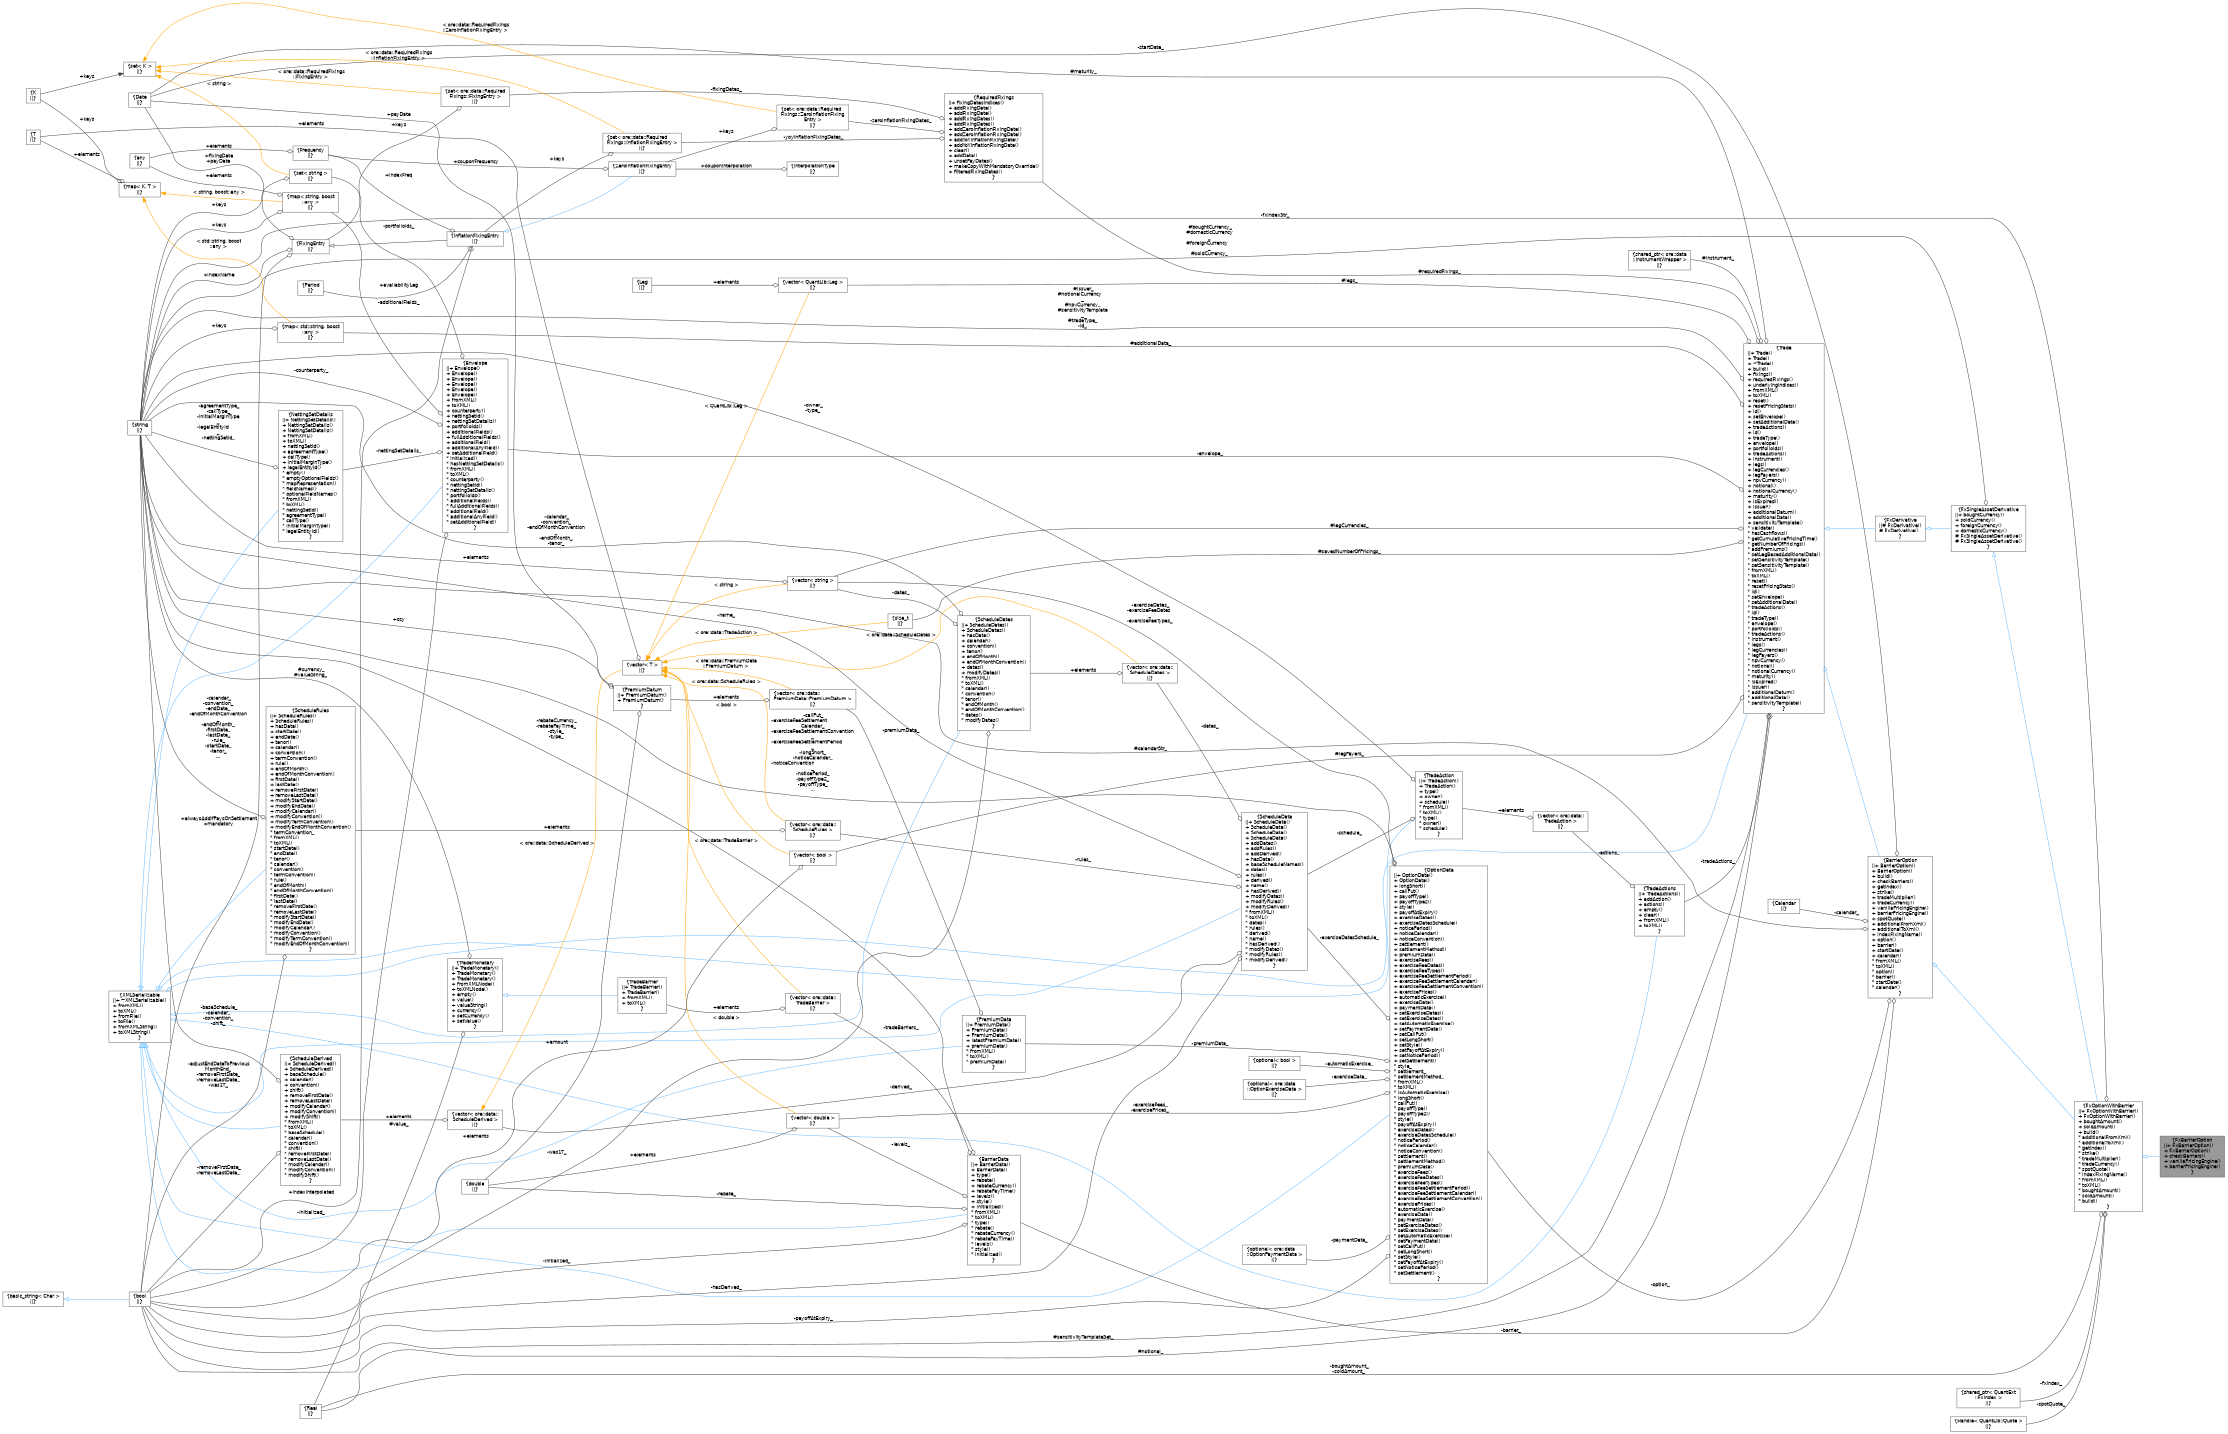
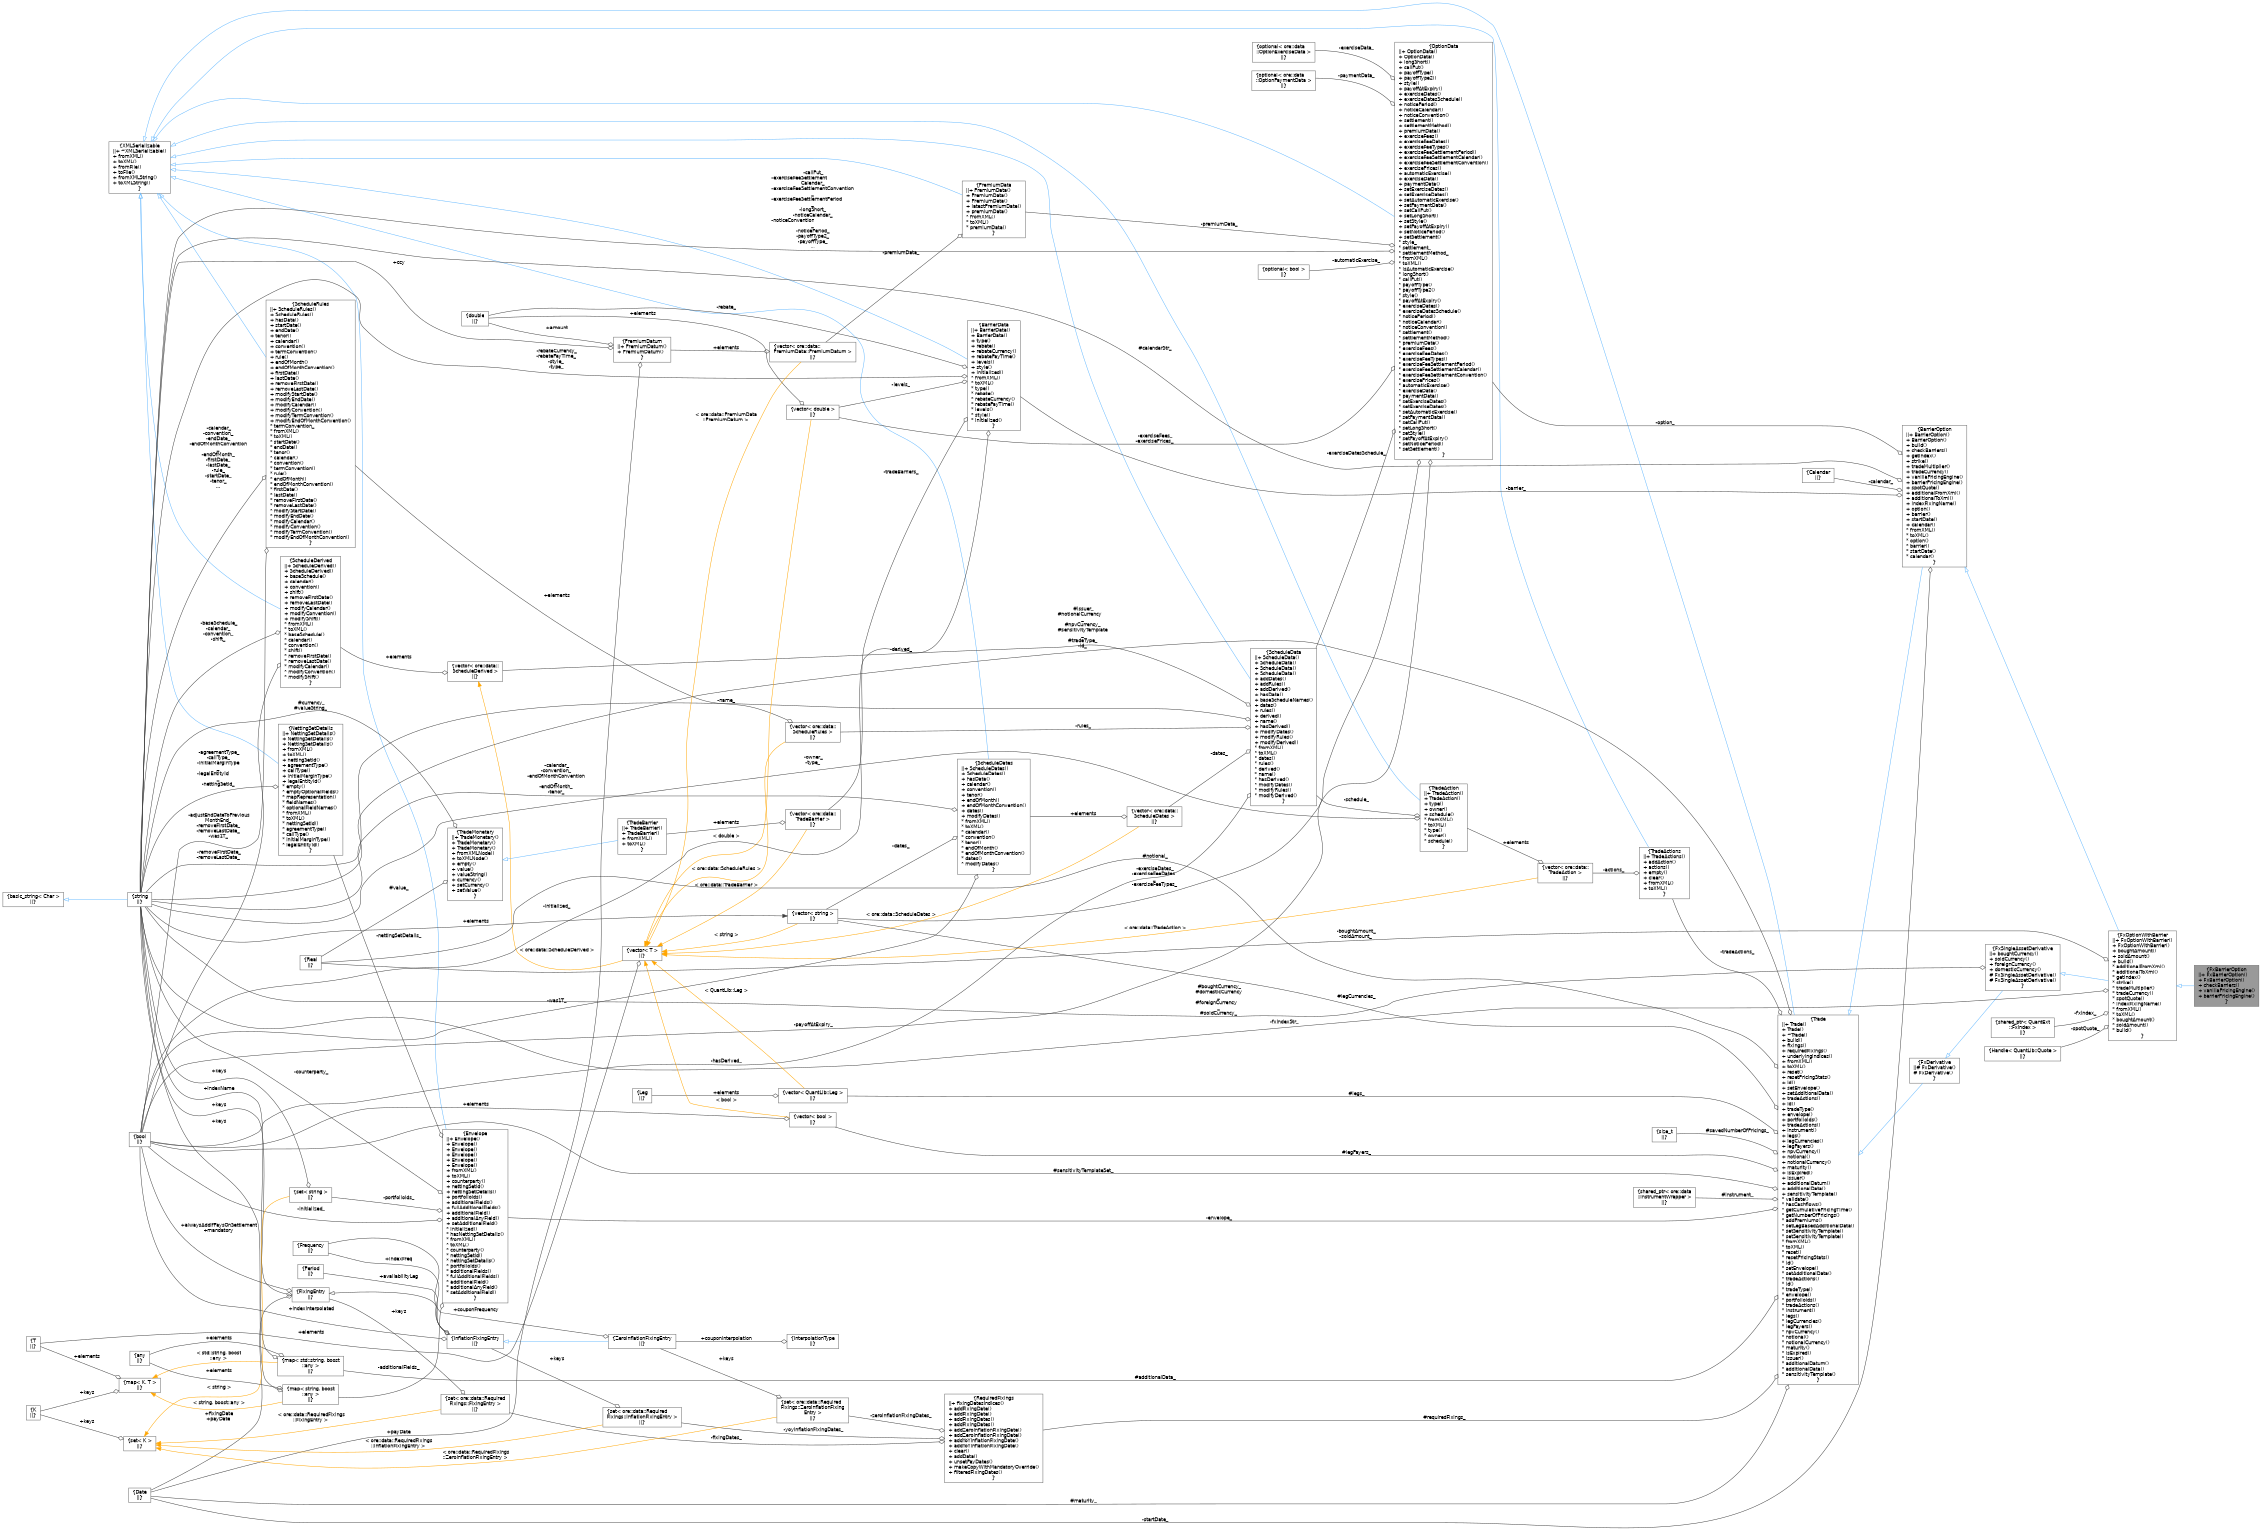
(80, 84) -> (79, 1426)
(218, 149) -> (214, 1342)
(424, 559) -> (460, 927)
(766, 634) -> (1104, 940)
(99, 1299) -> (98, 900)
